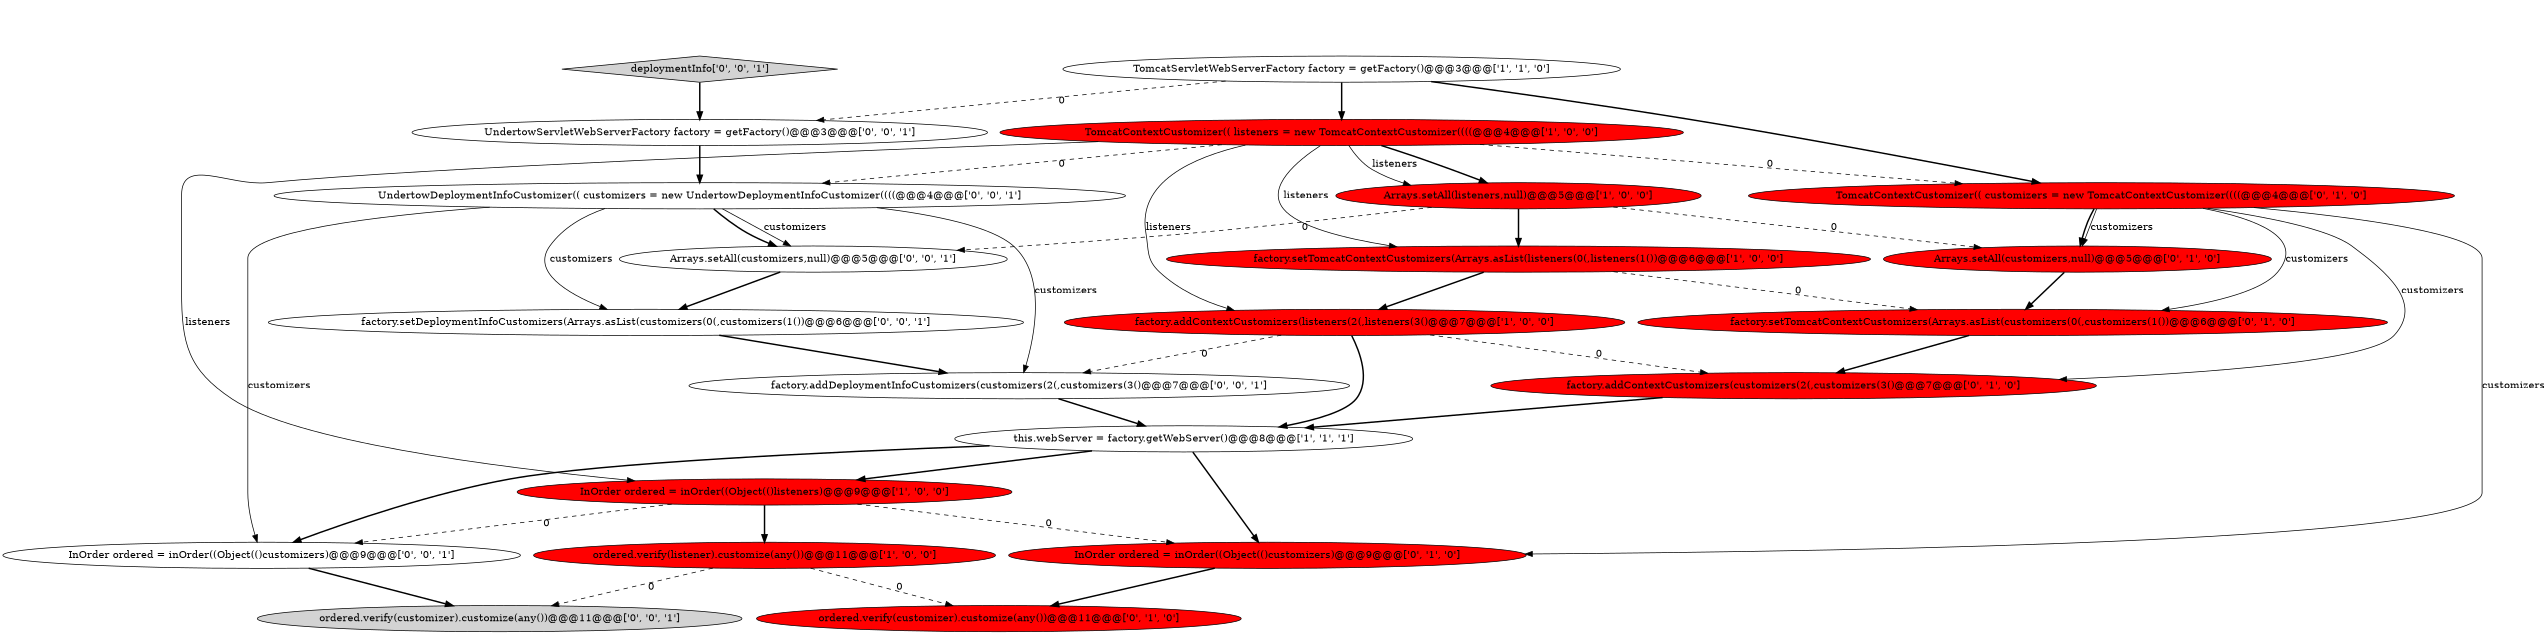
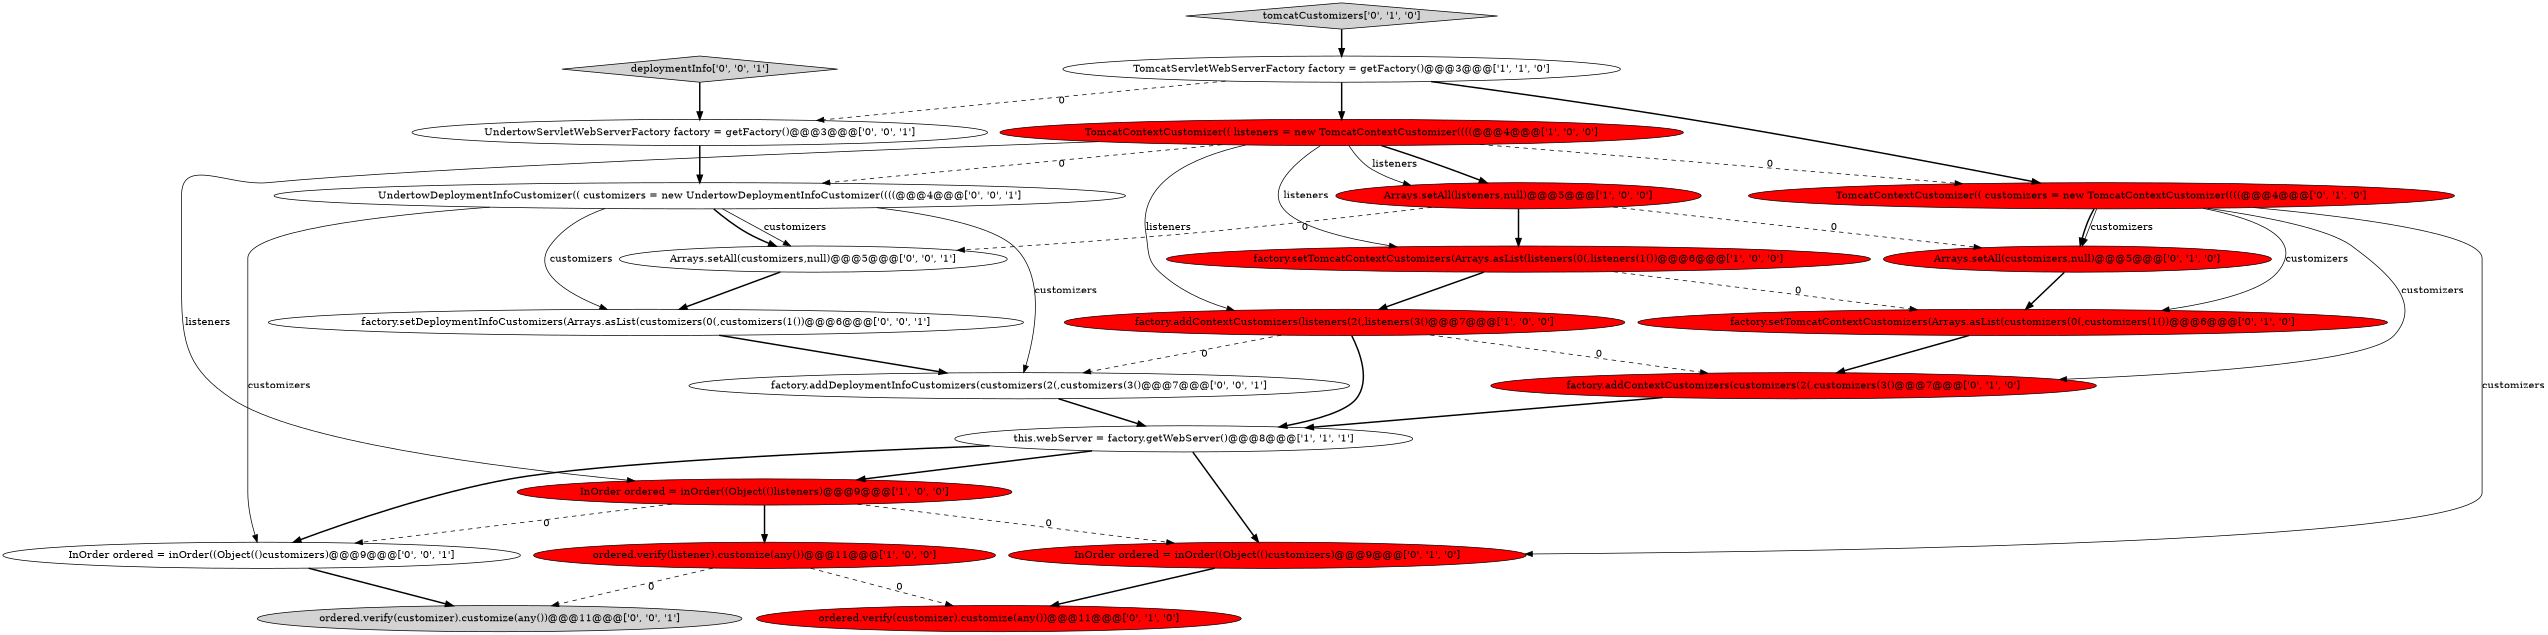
none -> (1342, 16)
